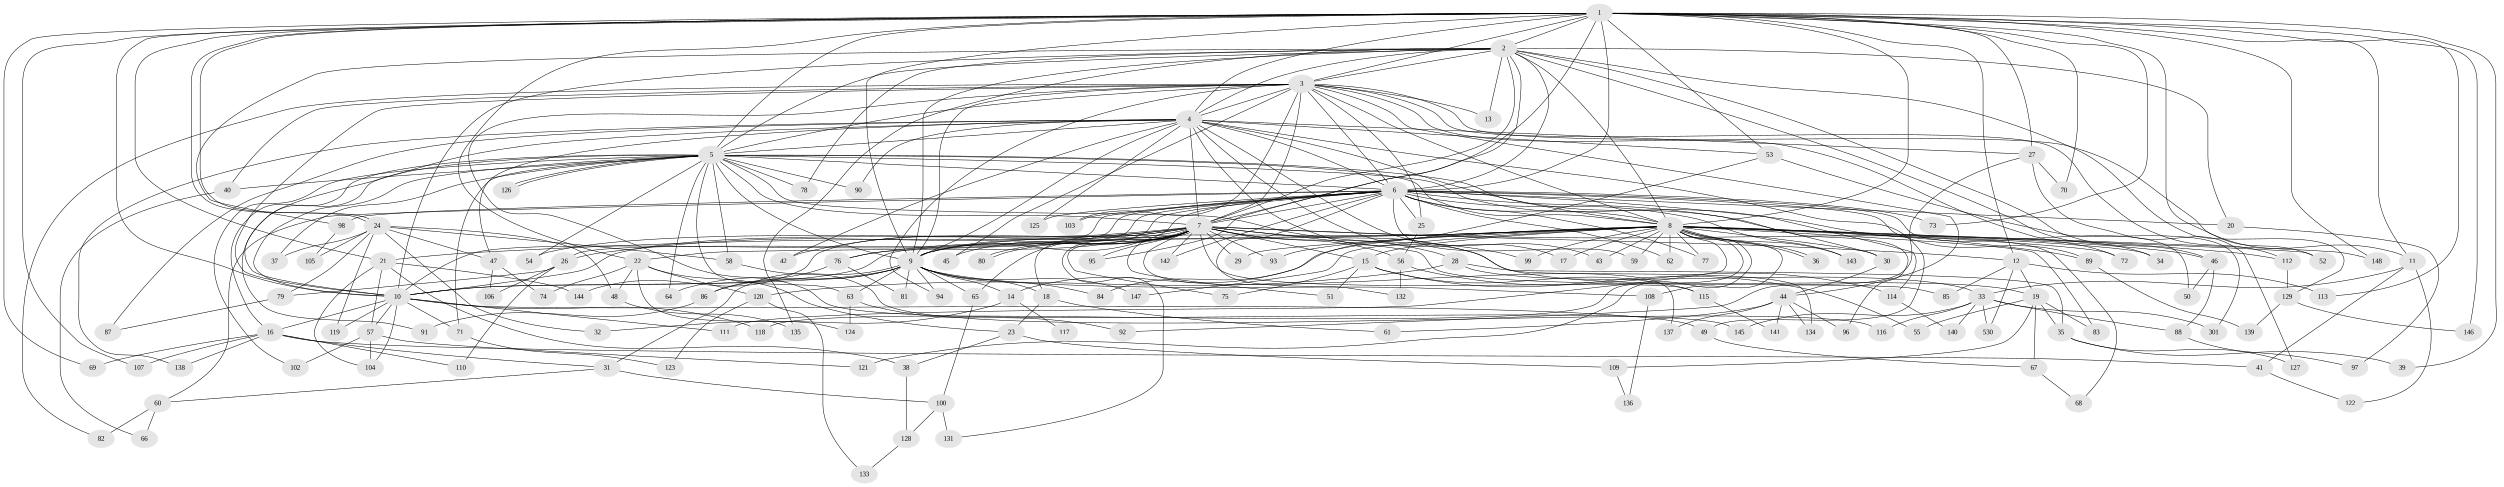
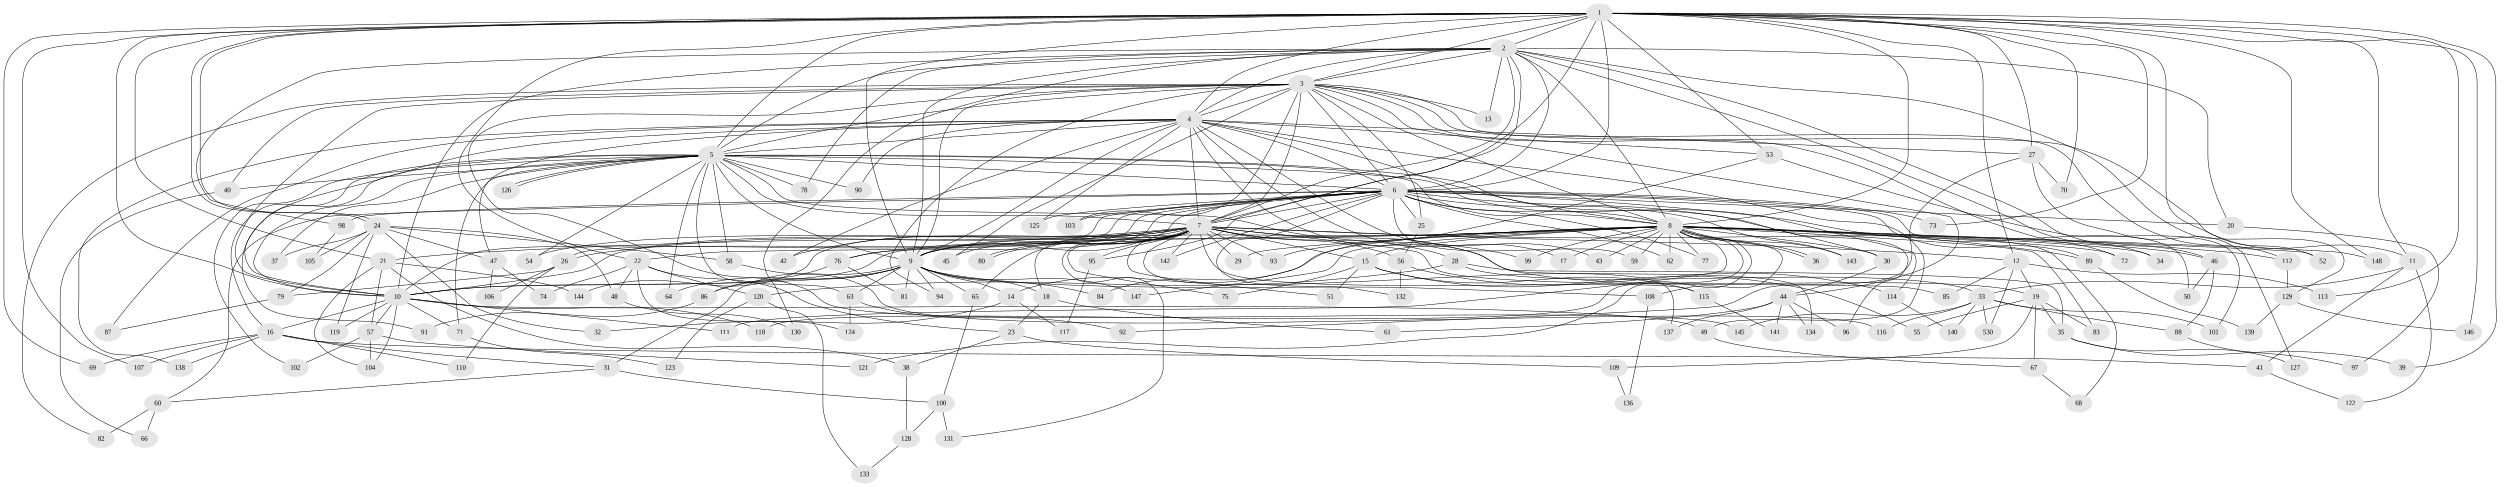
none -> (1078, 297)
(796, 332) -> (796, 332)
(2214, 332) -> (2214, 332)
